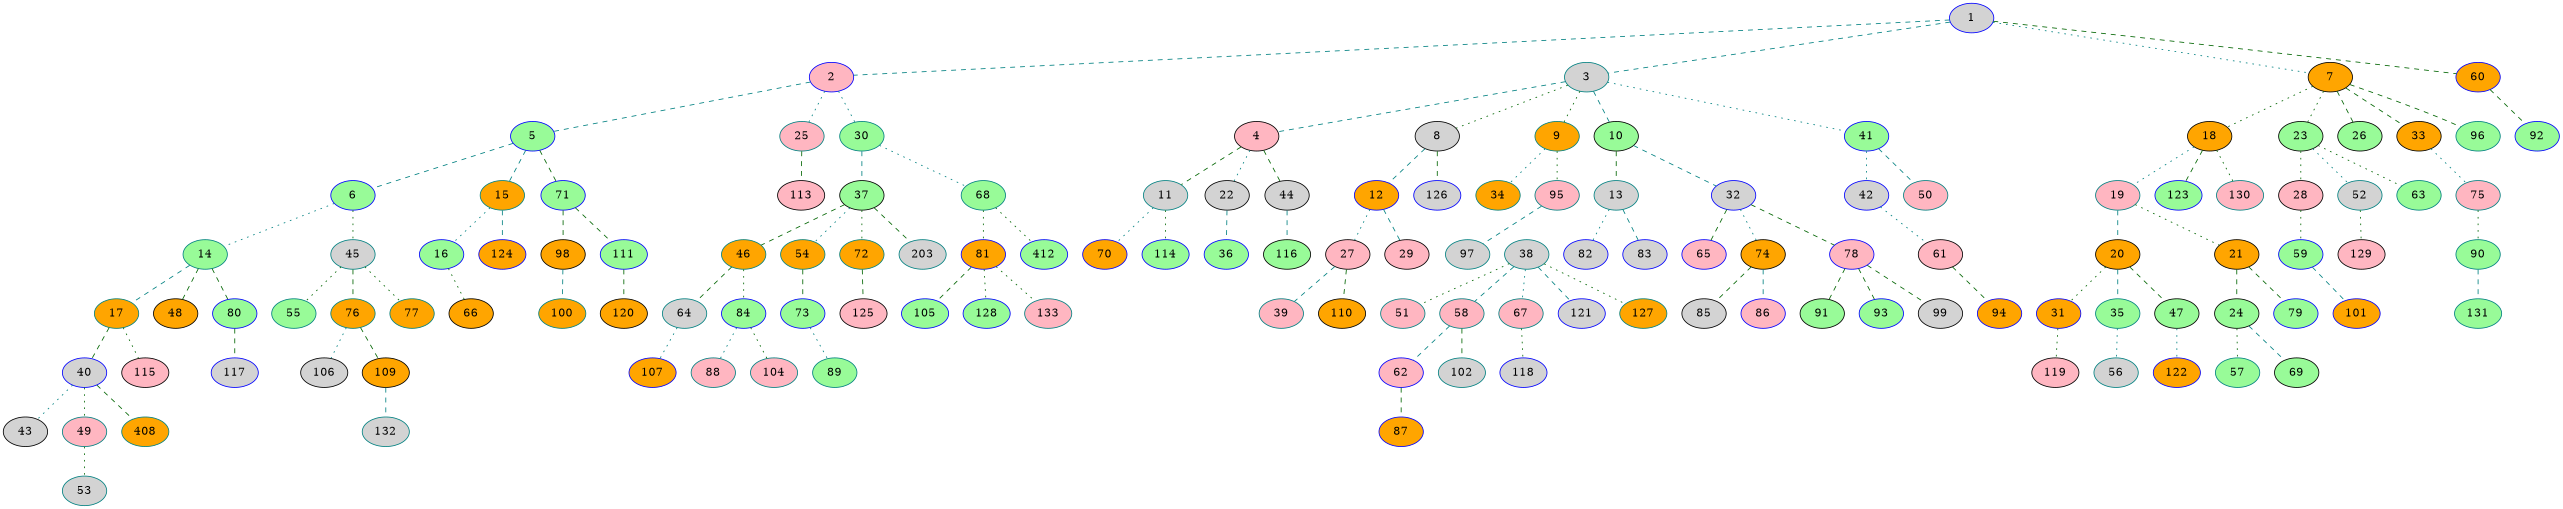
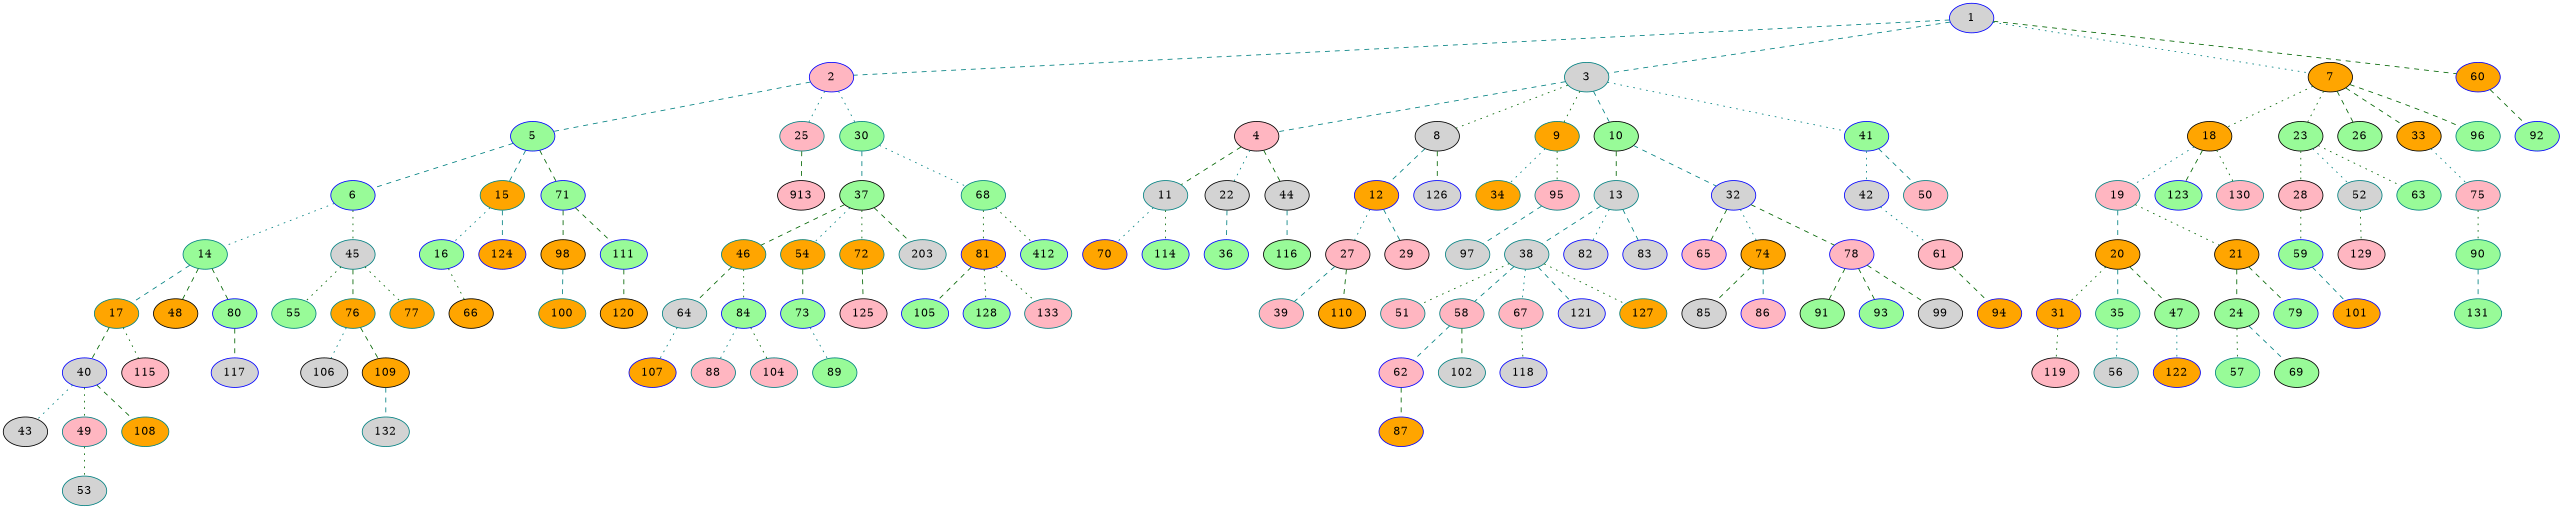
(801, 195) -> (801, 195)
none -> (1571, 225)
(145, 432) -> (145, 432)
